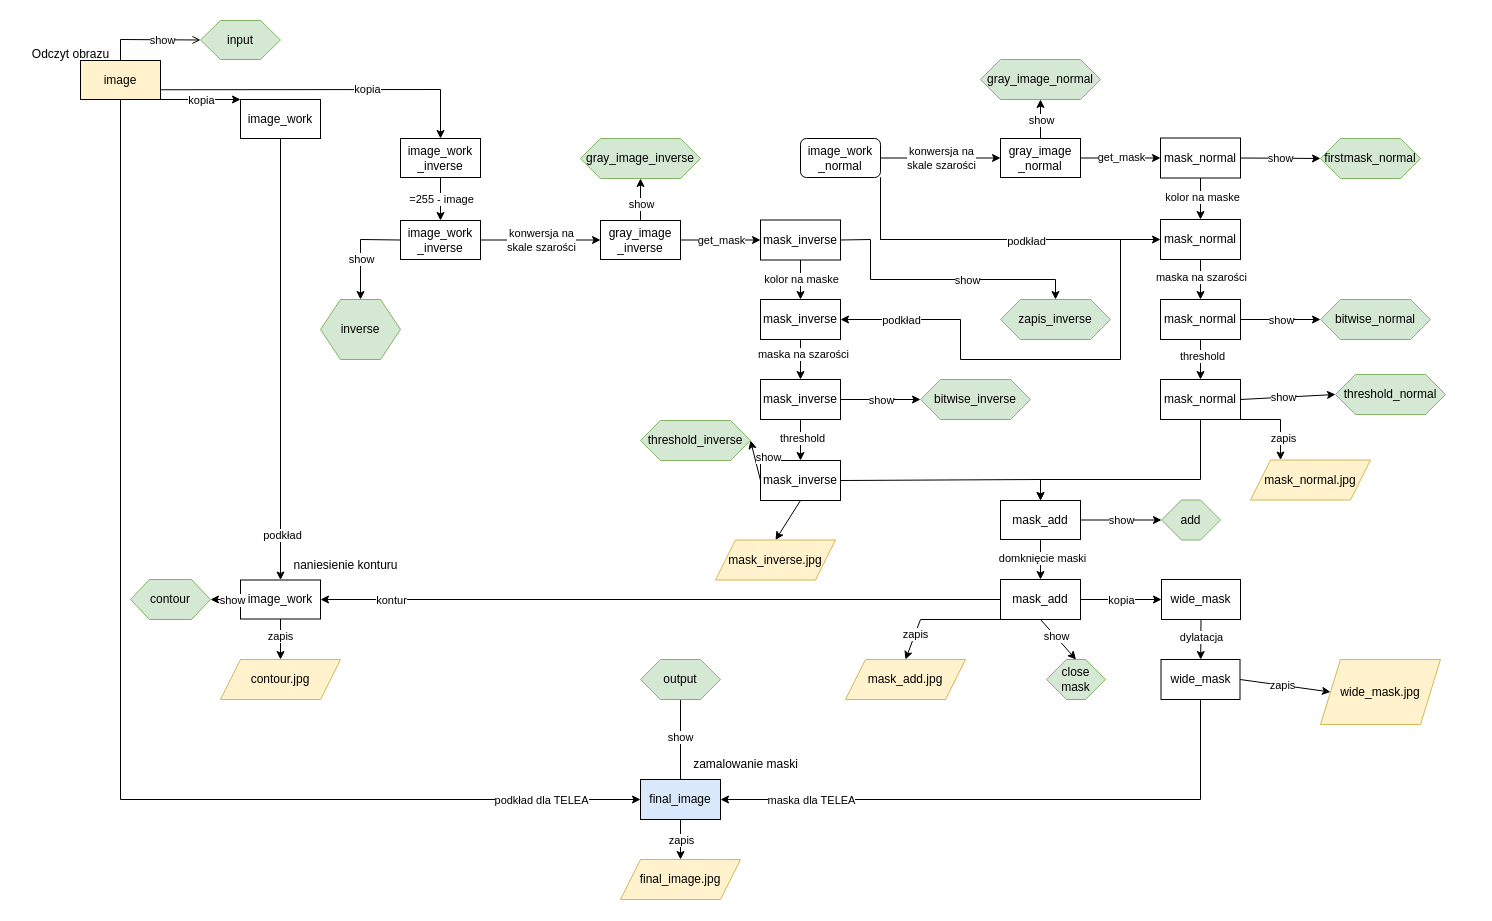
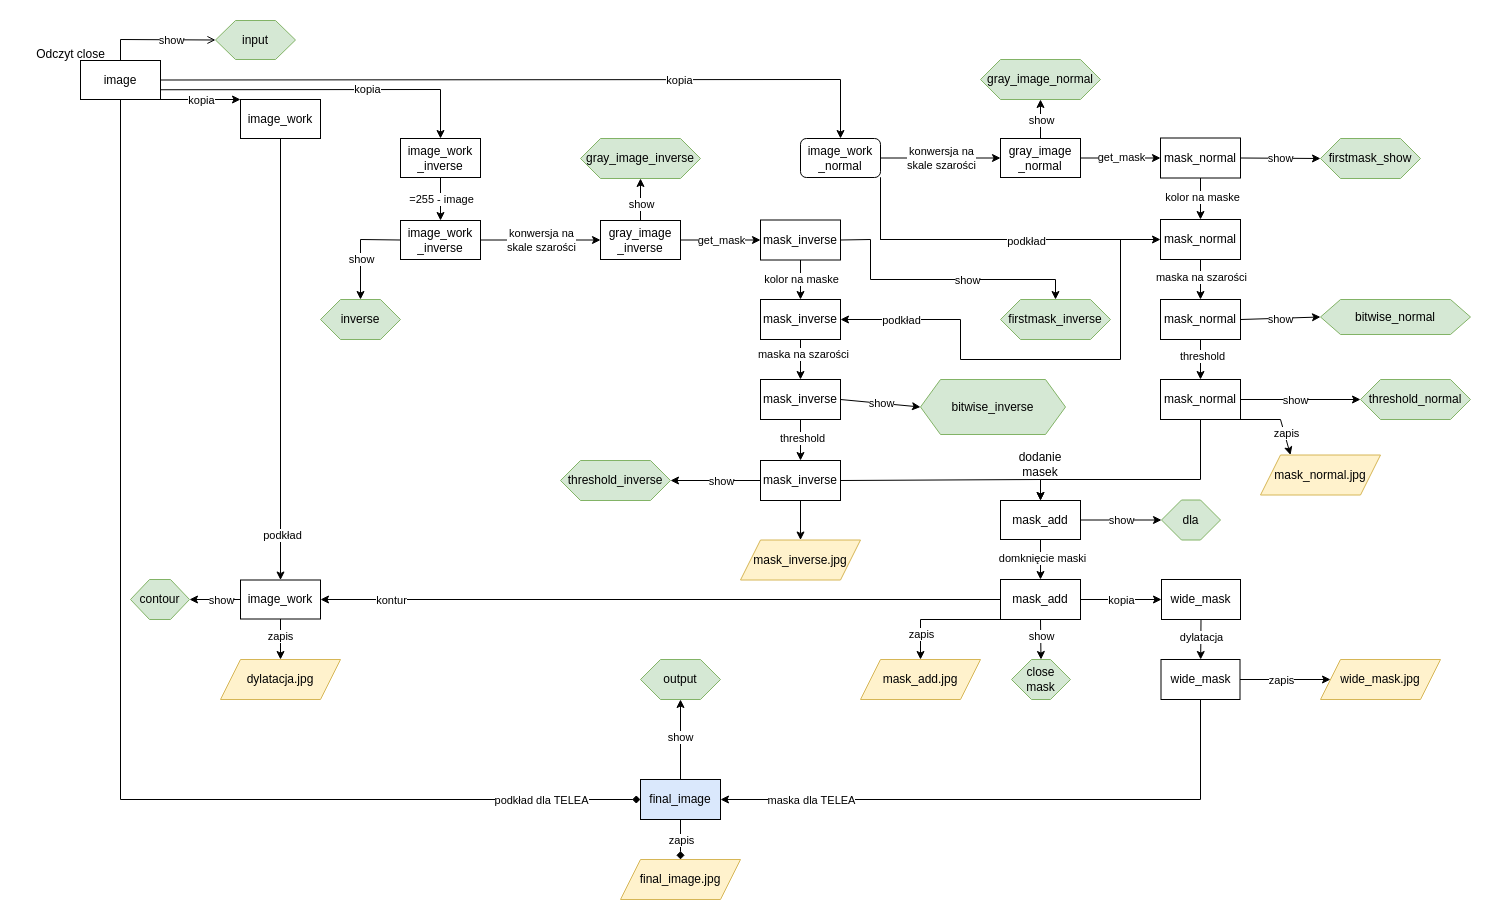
(241, 40) -> (256, 40)
(71, 55) -> (71, 55)
(121, 80) -> (121, 80)
none -> (527, 80)
(1371, 159) -> (1371, 159)
(1056, 320) -> (1056, 320)
(1376, 320) -> (1396, 317)
(361, 330) -> (361, 320)
(1391, 395) -> (1416, 400)
(976, 400) -> (993, 407)
(696, 441) -> (616, 481)
none -> (1041, 465)
(1311, 480) -> (1321, 475)
(1191, 521) -> (1191, 521)
(776, 560) -> (801, 560)
(346, 565) -> none
(171, 600) -> (160, 600)
(281, 680) -> (281, 680)
(906, 680) -> (921, 680)
(1076, 680) -> (1041, 680)
(1381, 692) -> (1381, 680)
(681, 705) -> (681, 707)
(746, 765) -> none
(632, 800) -> (631, 800)
(681, 851) -> (681, 851)
